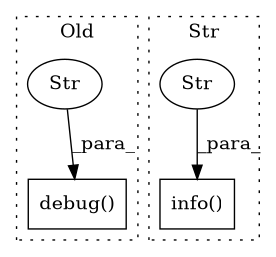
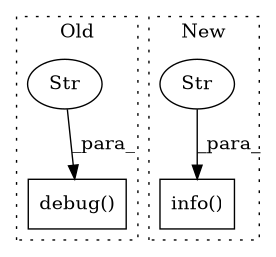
(204, 32) -> (204, 32)
